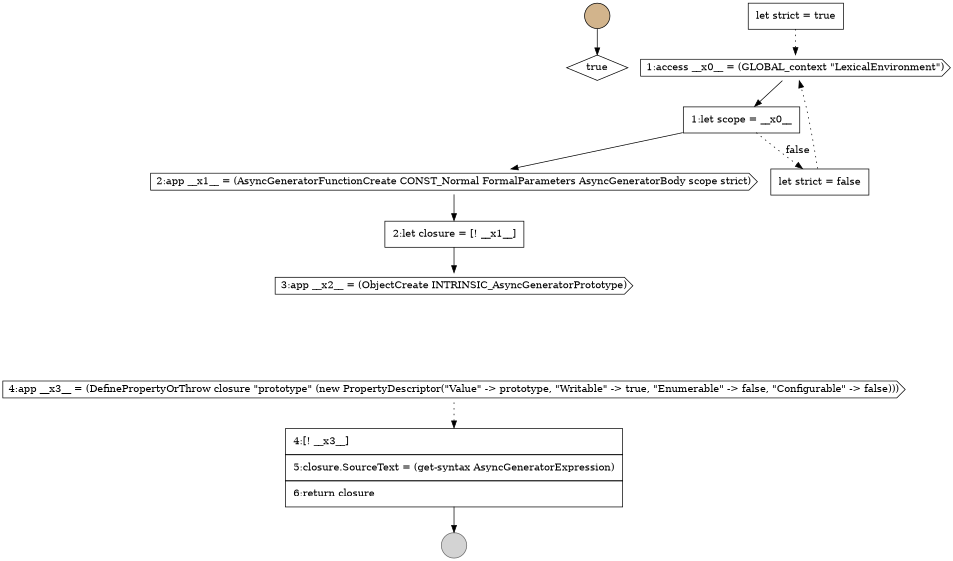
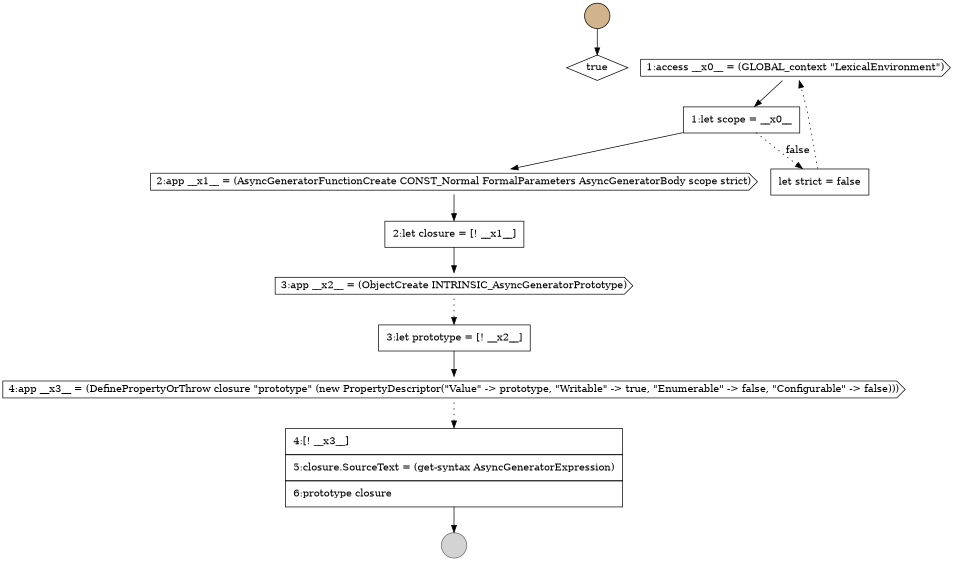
(796, 16) -> none
none -> (454, 338)
(334, 494) -> (343, 494)
